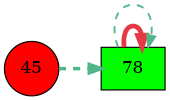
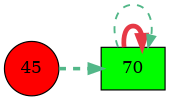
(133, 69) -> (133, 69)
